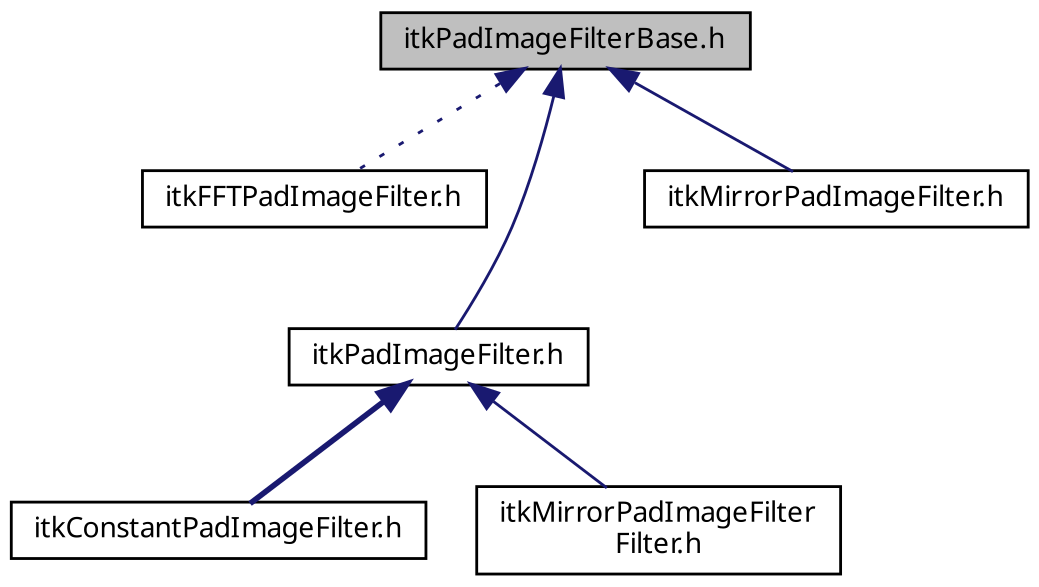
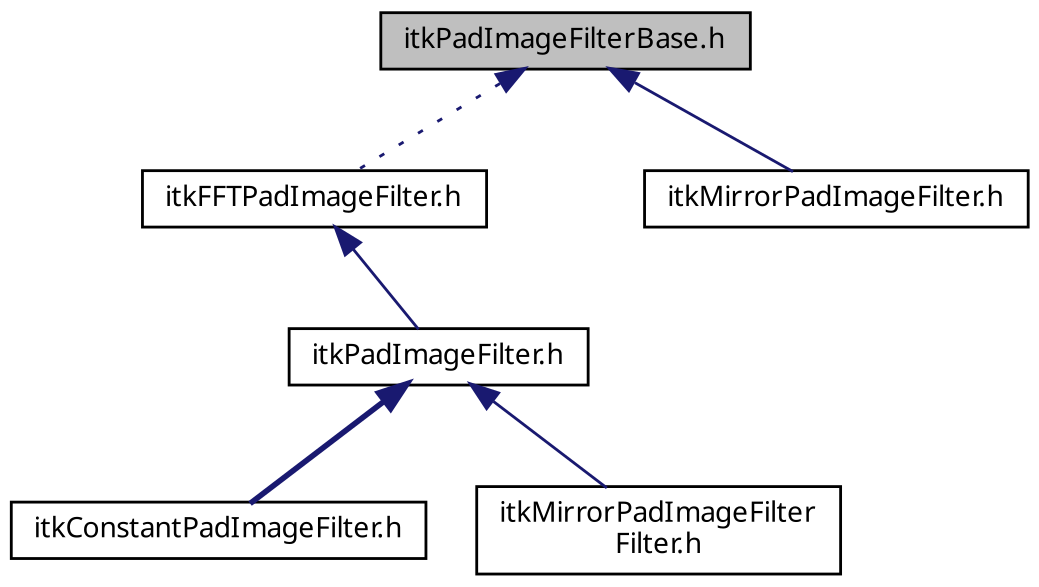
(516, 218) -> (386, 289)
